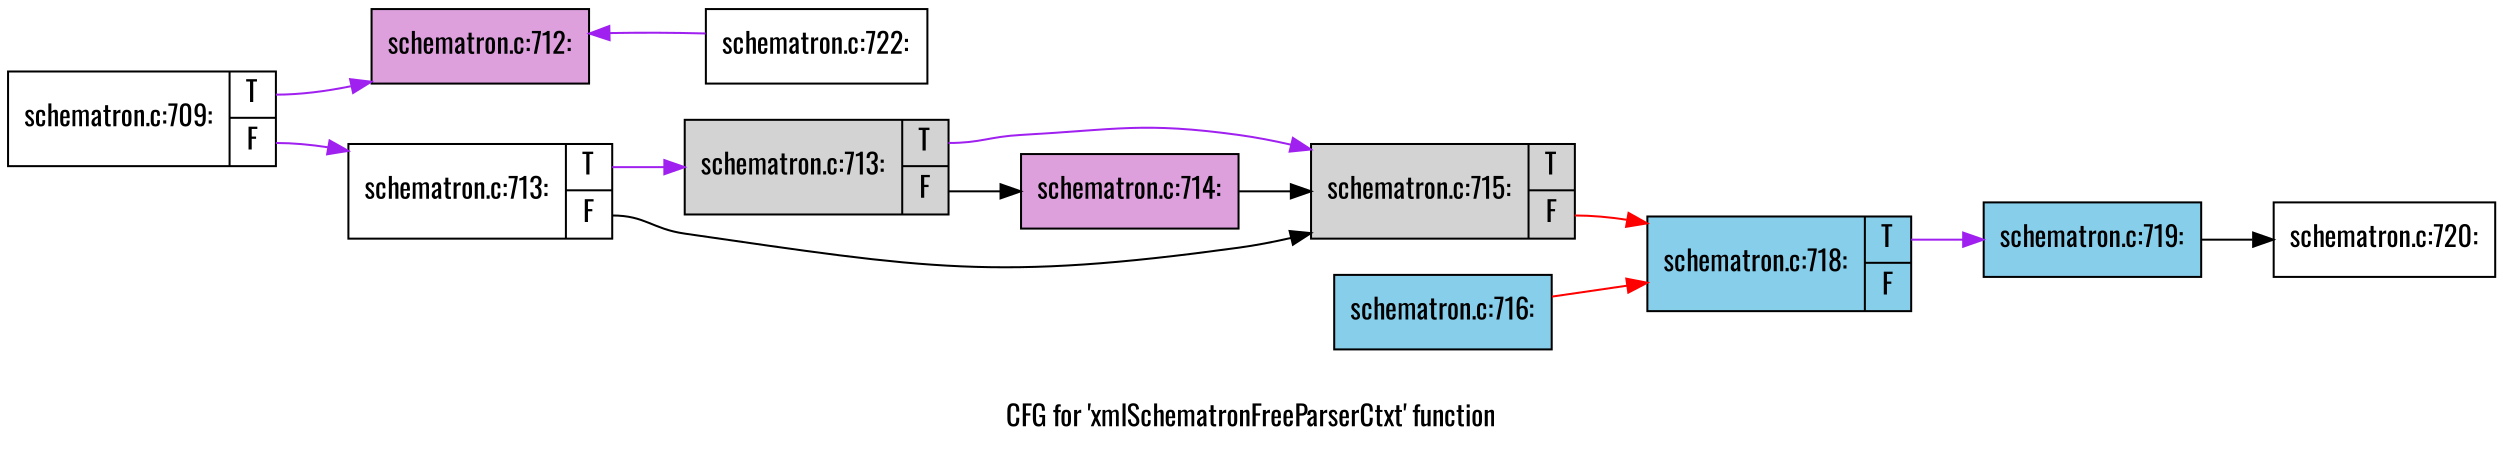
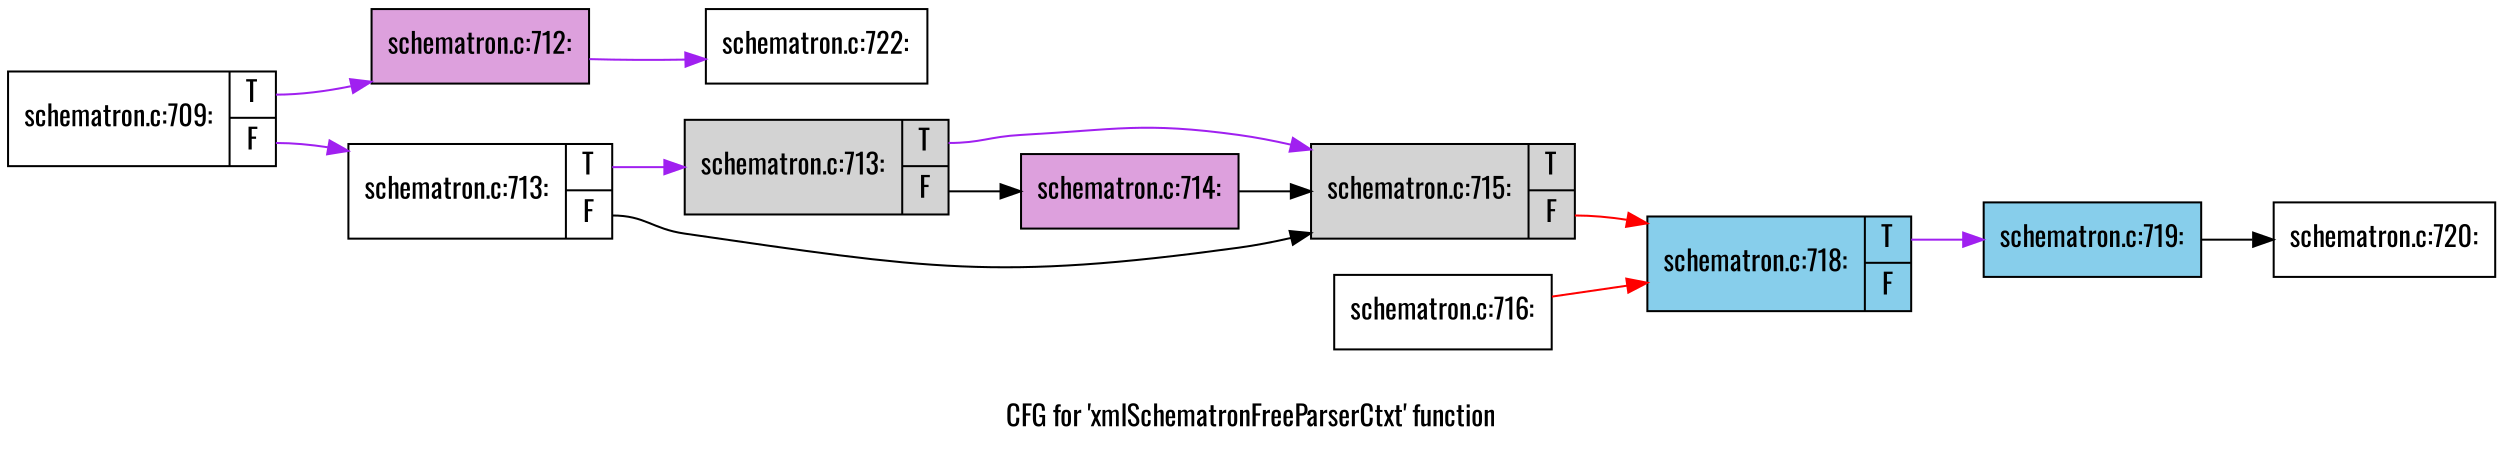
(658, 33) -> (637, 60)
(1443, 312) -> (1443, 312)
